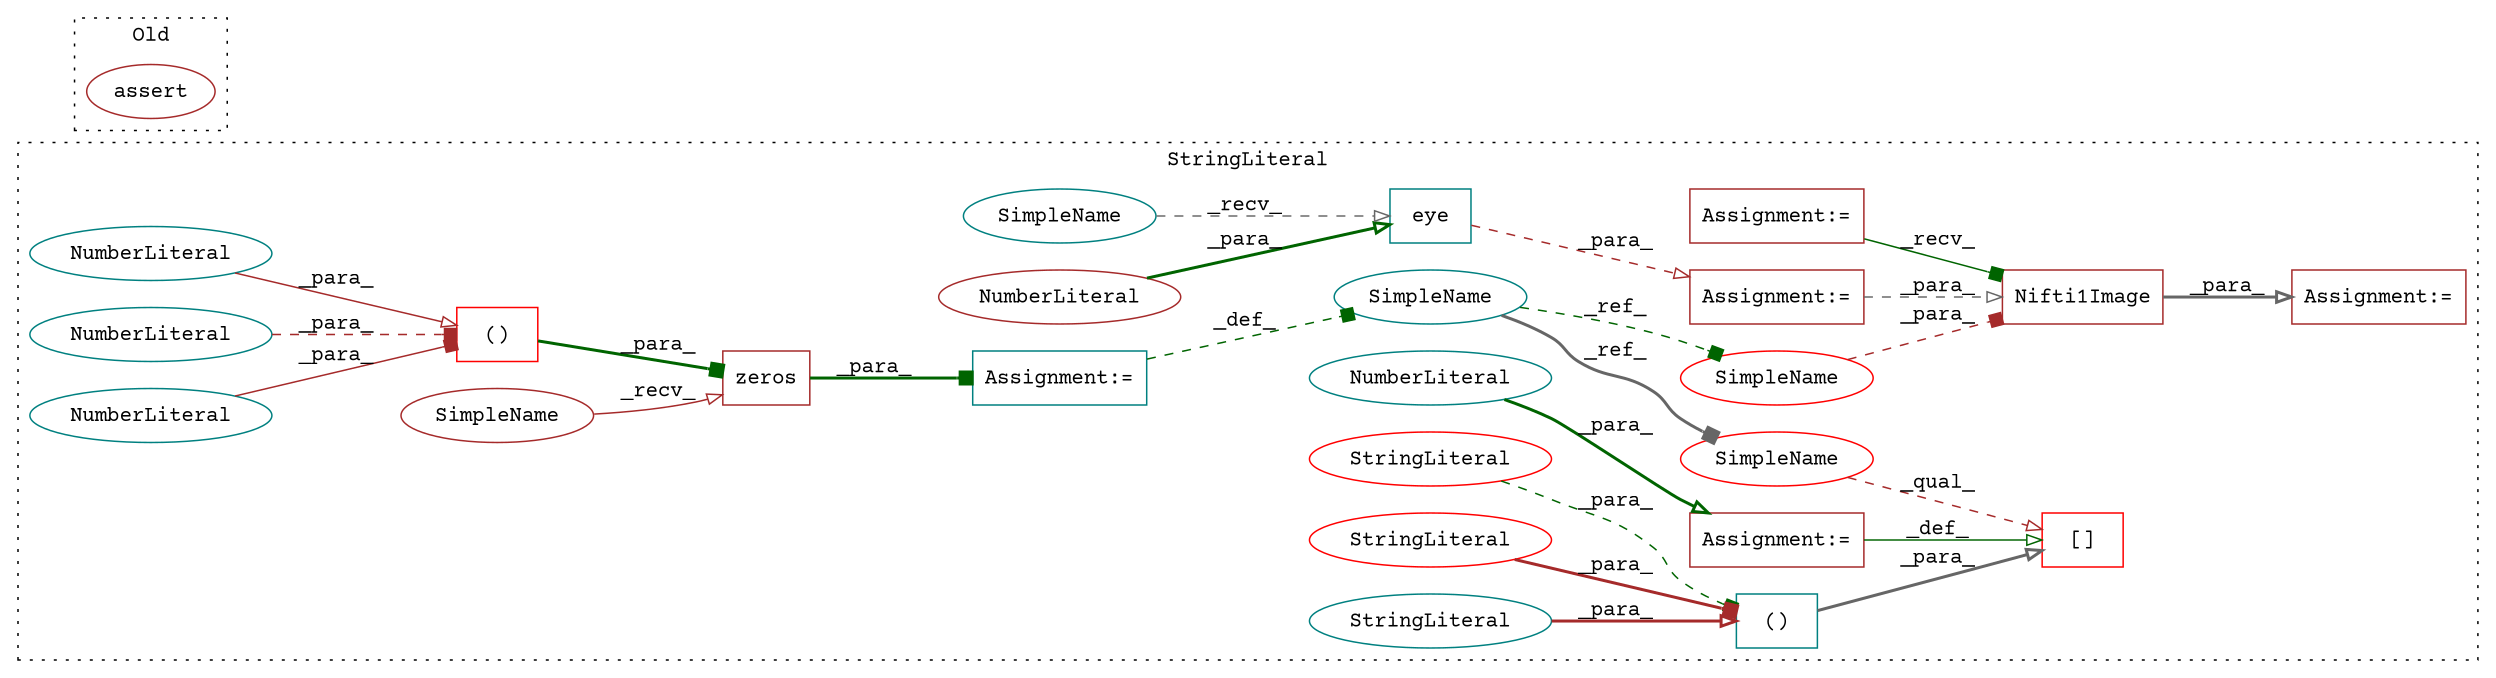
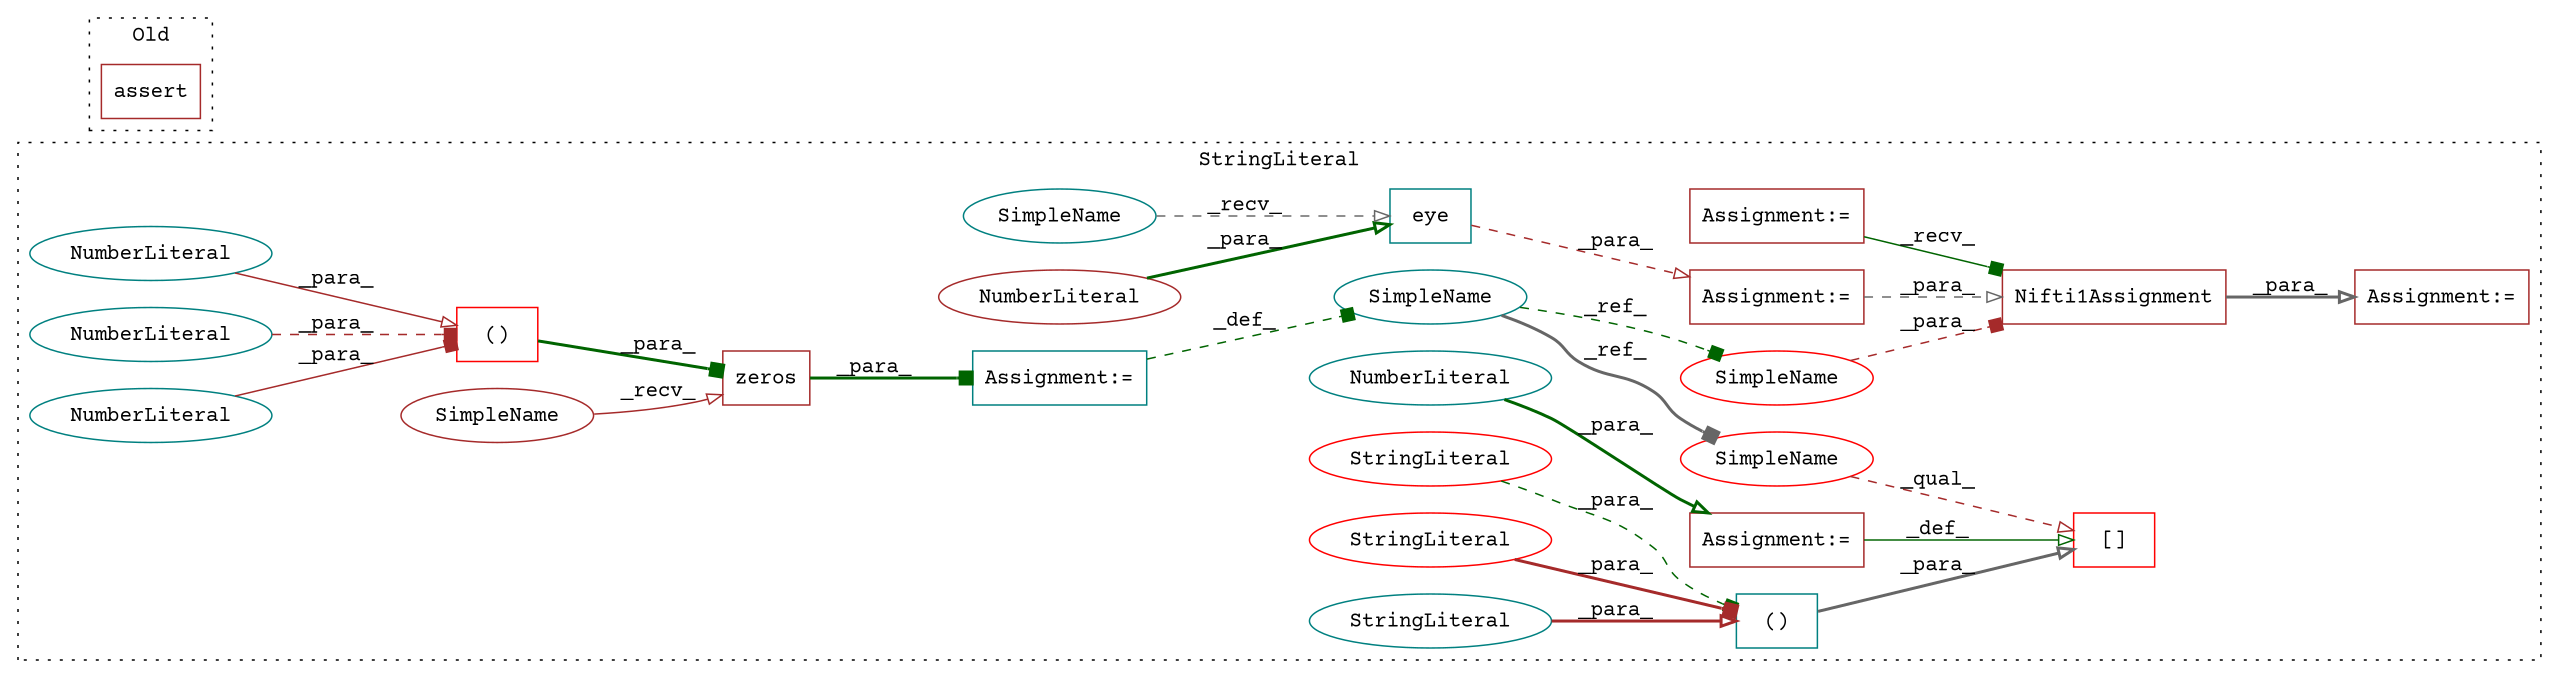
(151, 92) -> (151, 92)
(2083, 297) -> (2114, 297)
